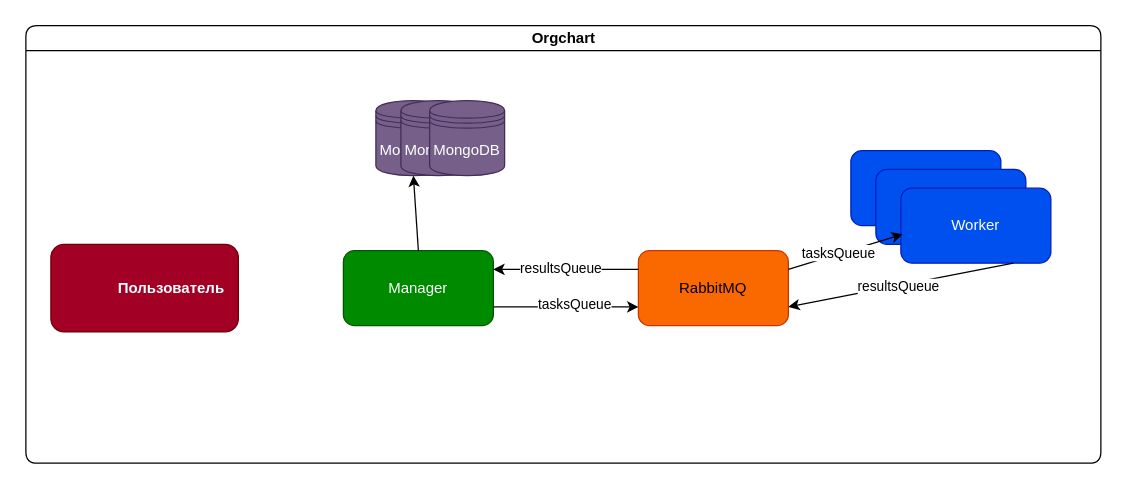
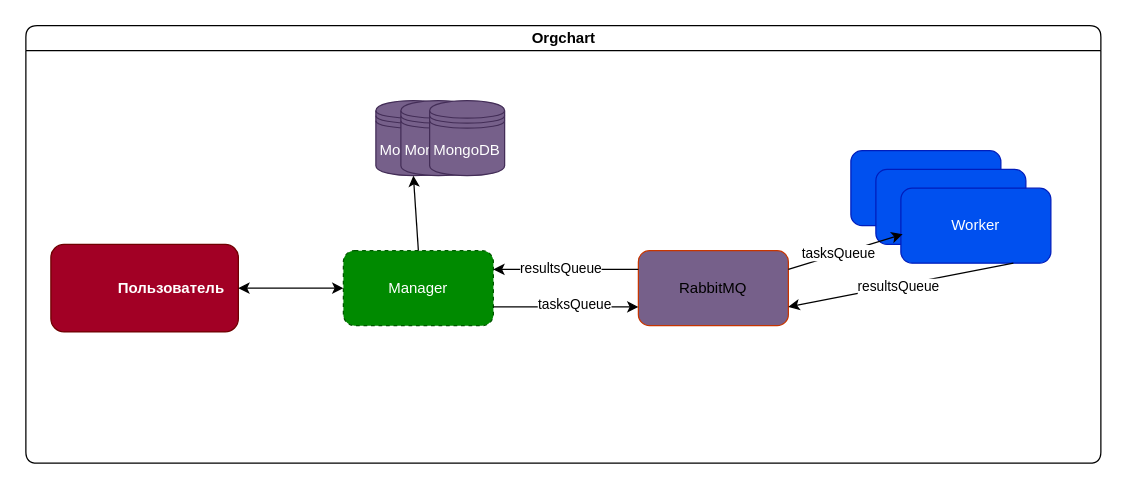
none -> (290, 288)
(418, 288) -> (418, 288)
(713, 288) -> (713, 288)
